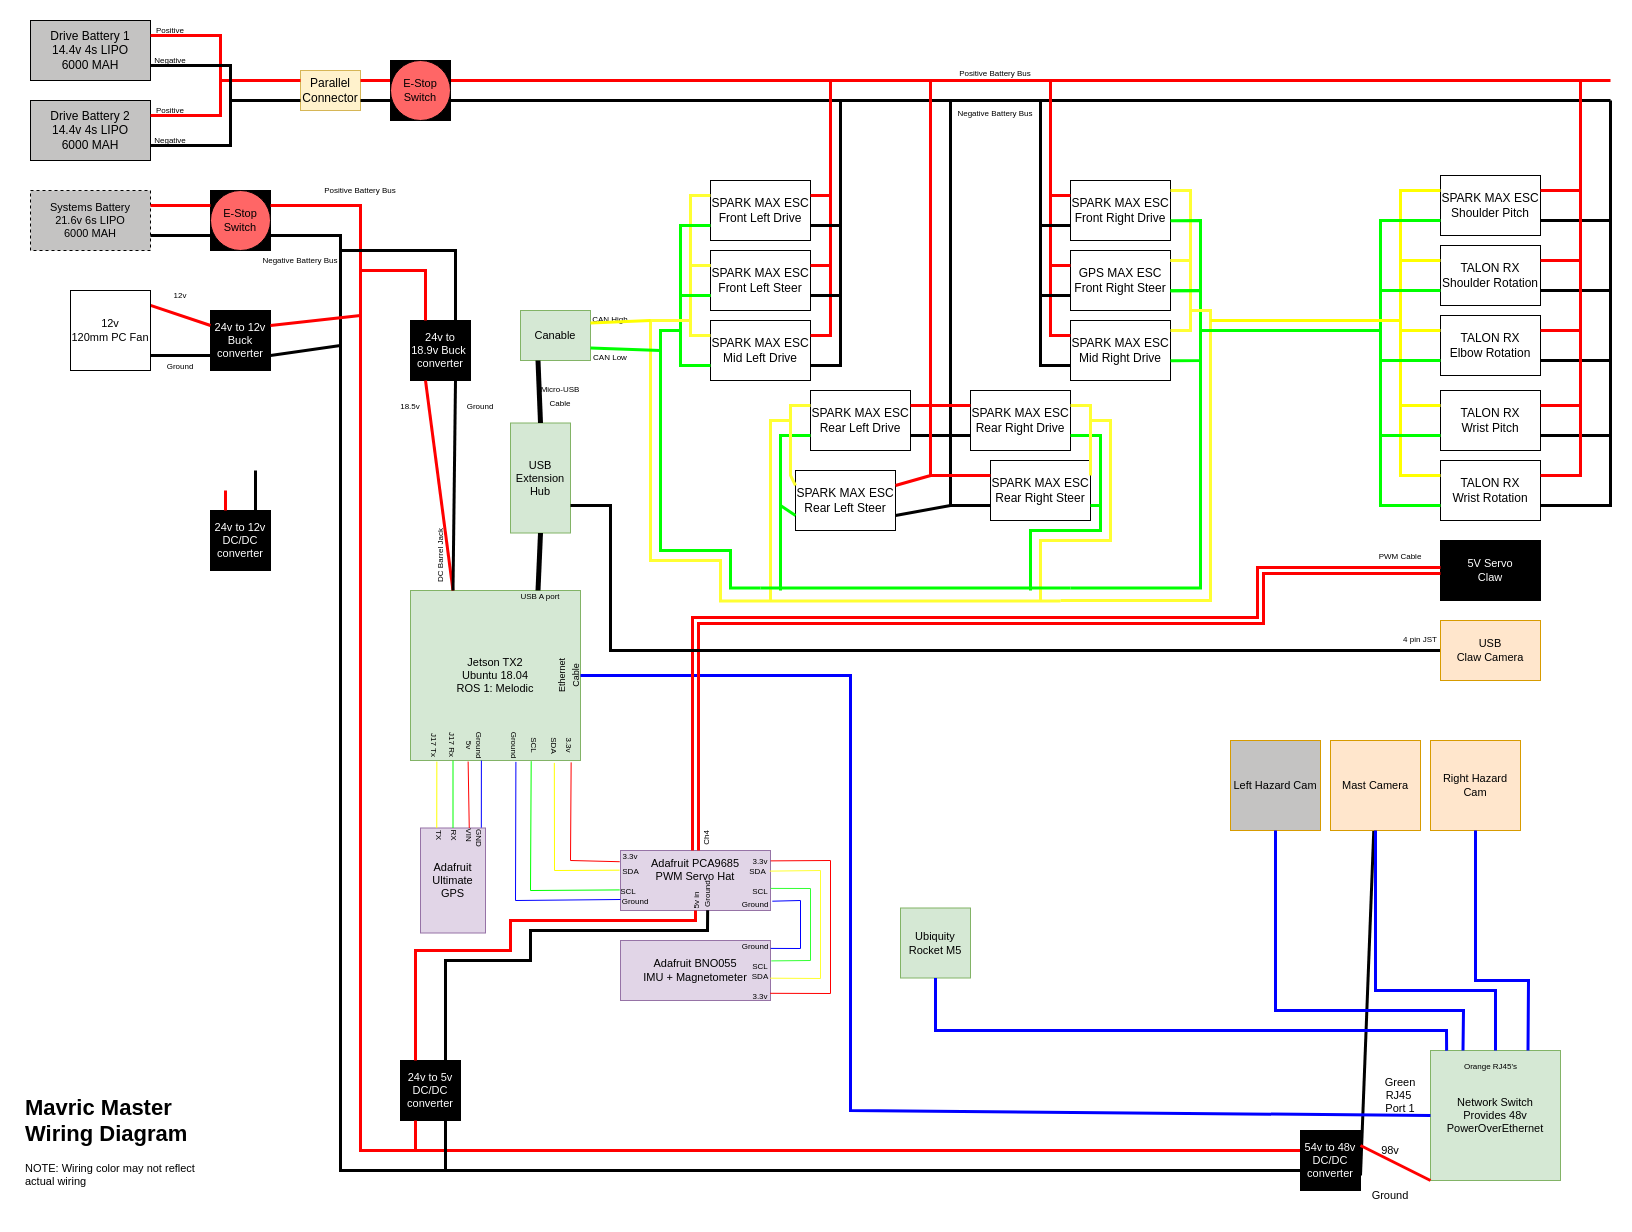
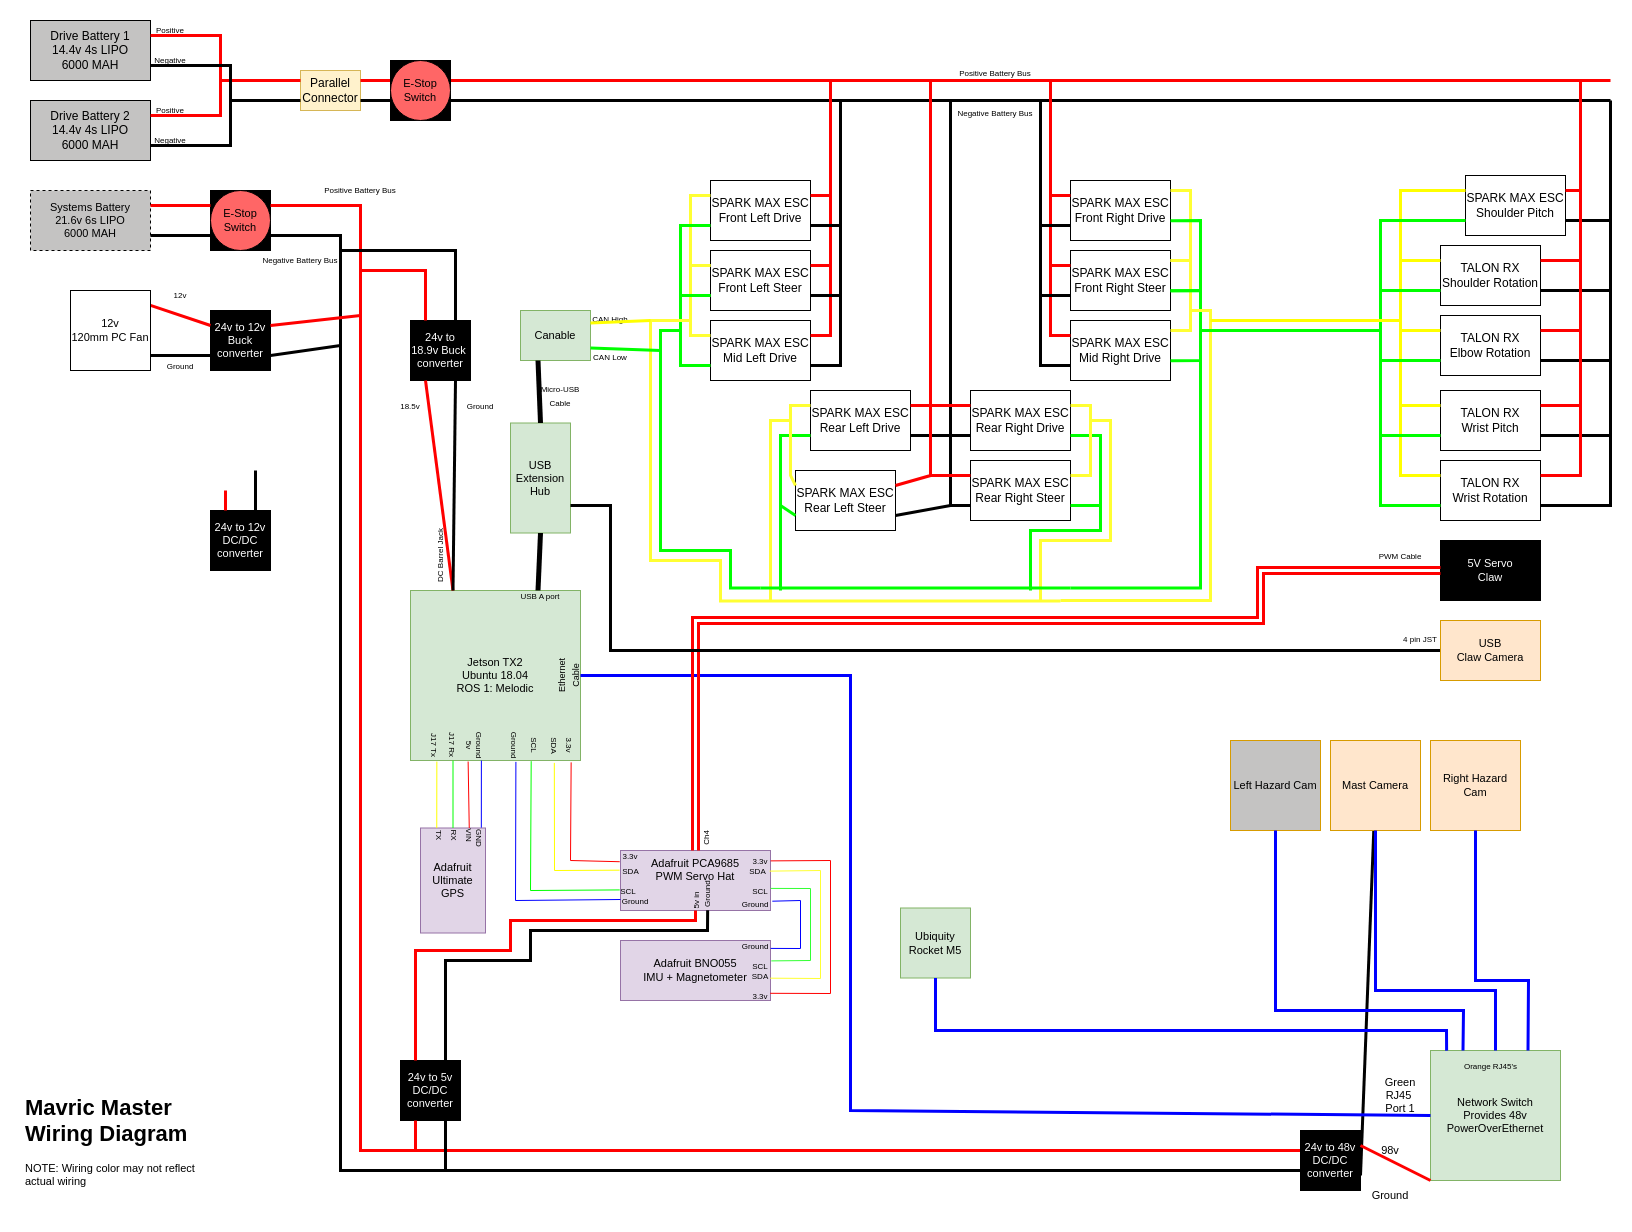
(1491, 206) -> (1516, 206)
(1121, 281) -> (1121, 281)
(1041, 491) -> (1021, 491)
(1331, 1161) -> (1331, 1161)
